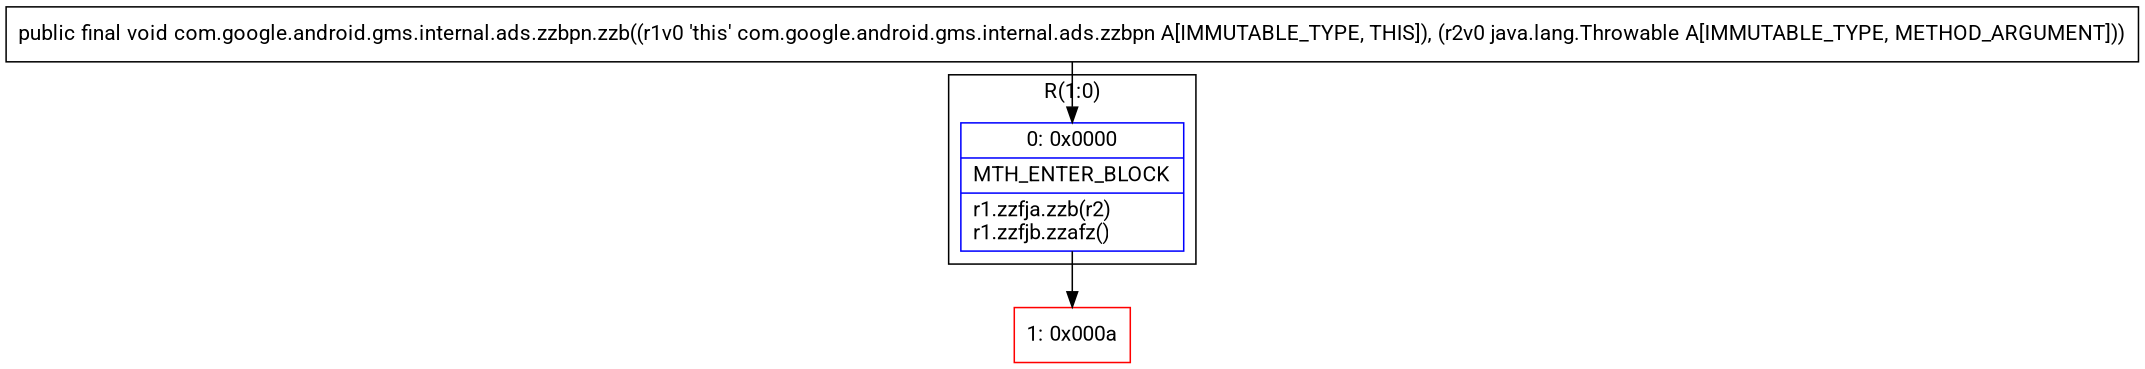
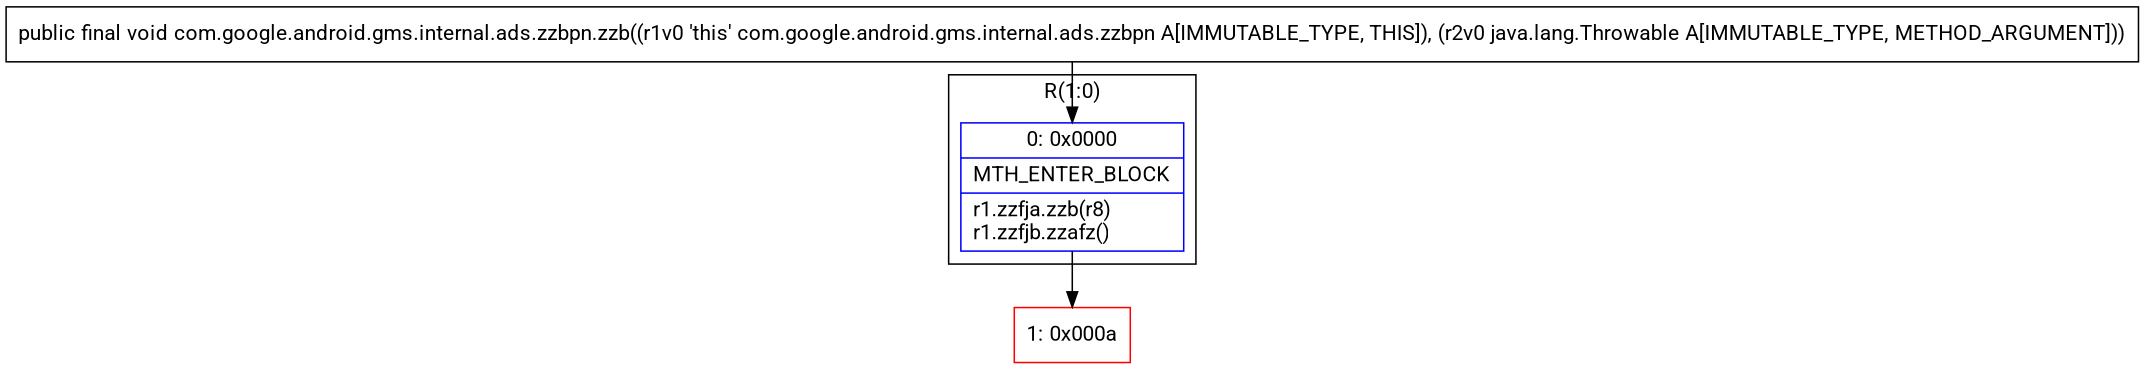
(1043, 210) -> (1043, 210)
